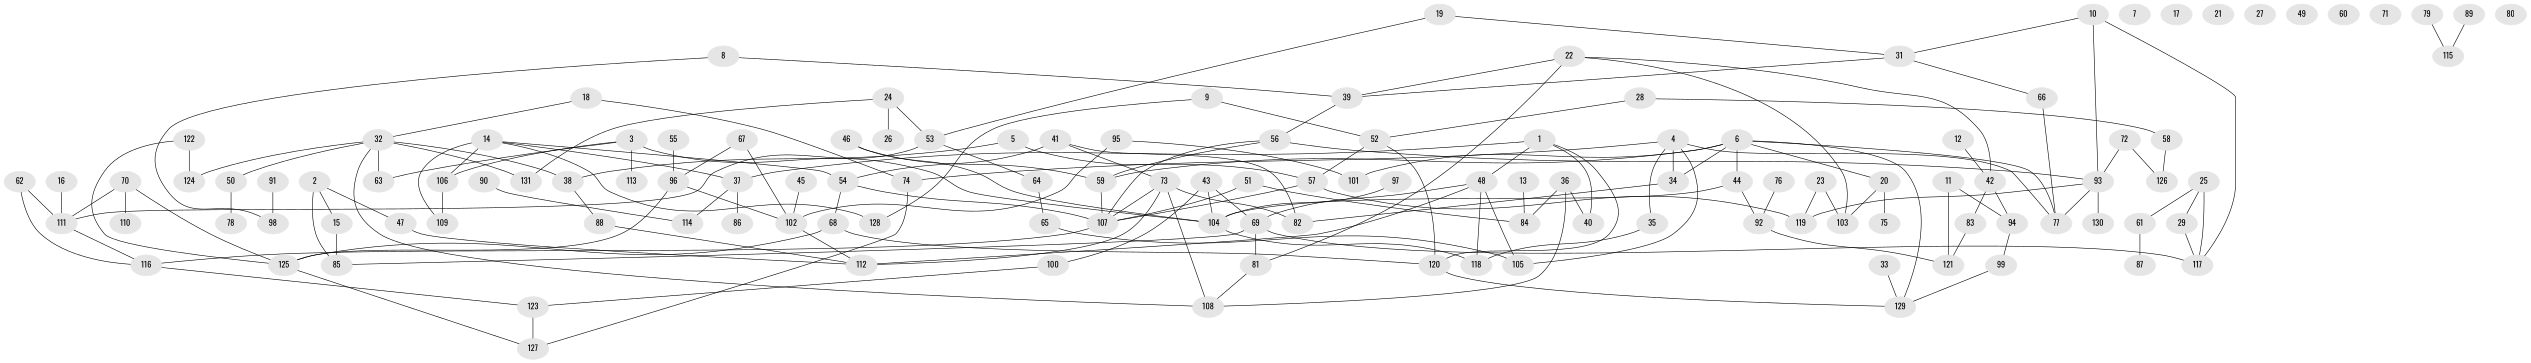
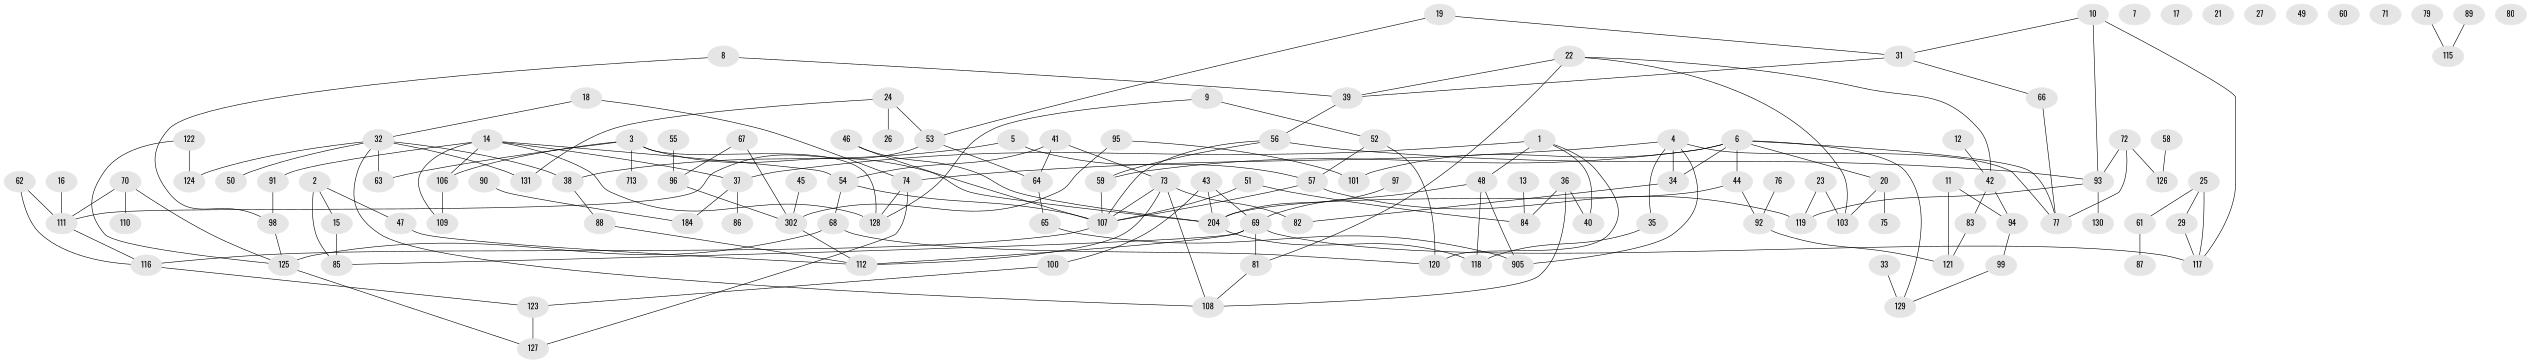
(1640, 98) -> none
none -> (757, 154)
none -> (382, 155)
(1220, 158) -> (1046, 161)
(1012, 166) -> (973, 185)
(632, 182) -> (632, 182)
none -> (892, 201)
(2077, 203) -> (2113, 195)
(231, 224) -> none
(687, 224) -> (687, 224)
(791, 224) -> (791, 224)
(1214, 224) -> (1214, 224)
(579, 244) -> (278, 244)
(1161, 246) -> (1135, 245)
(1518, 265) -> (1518, 265)
(1664, 298) -> none
